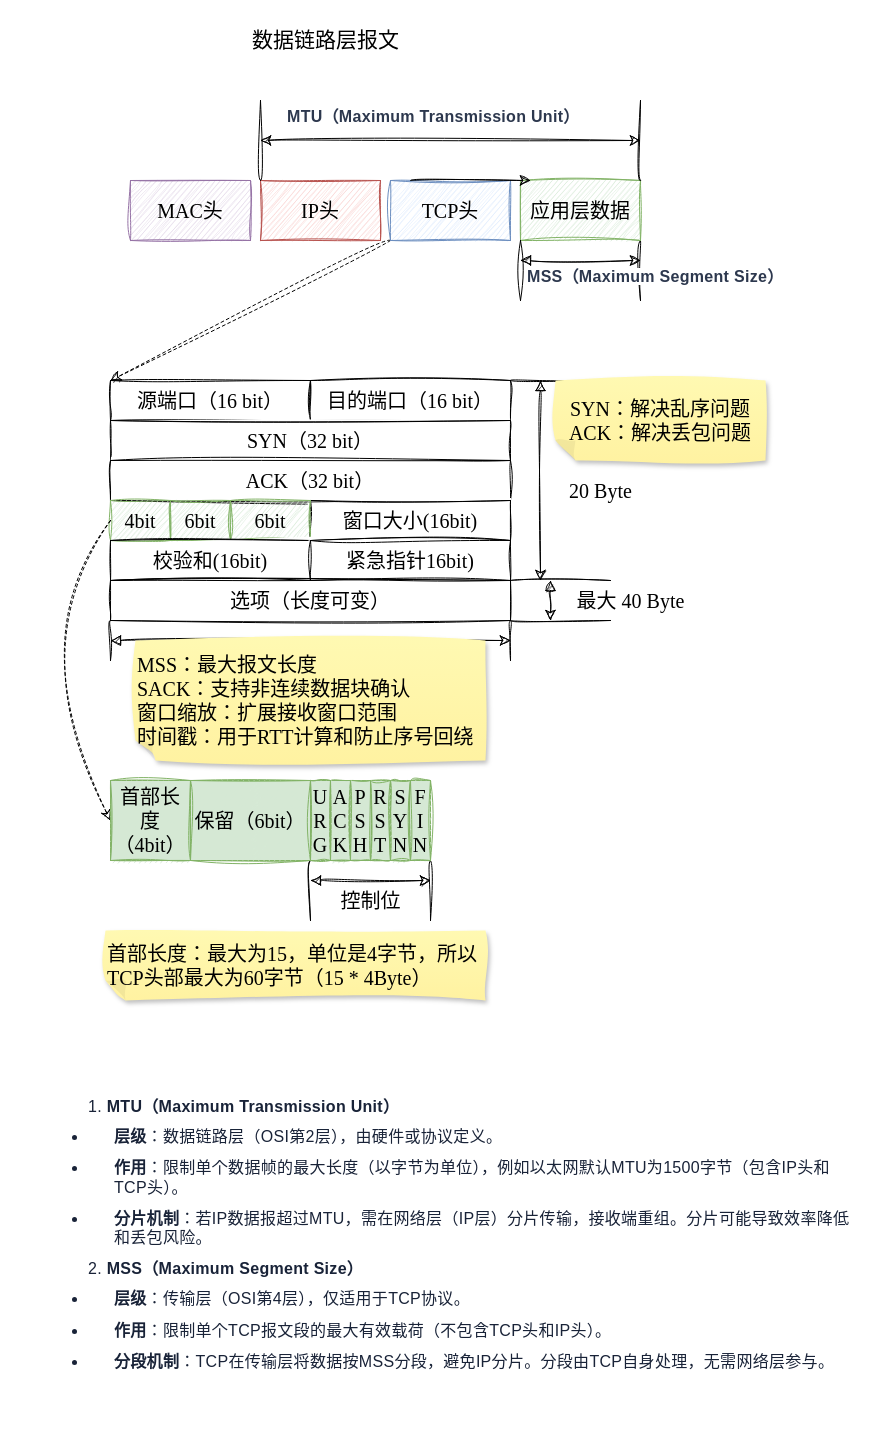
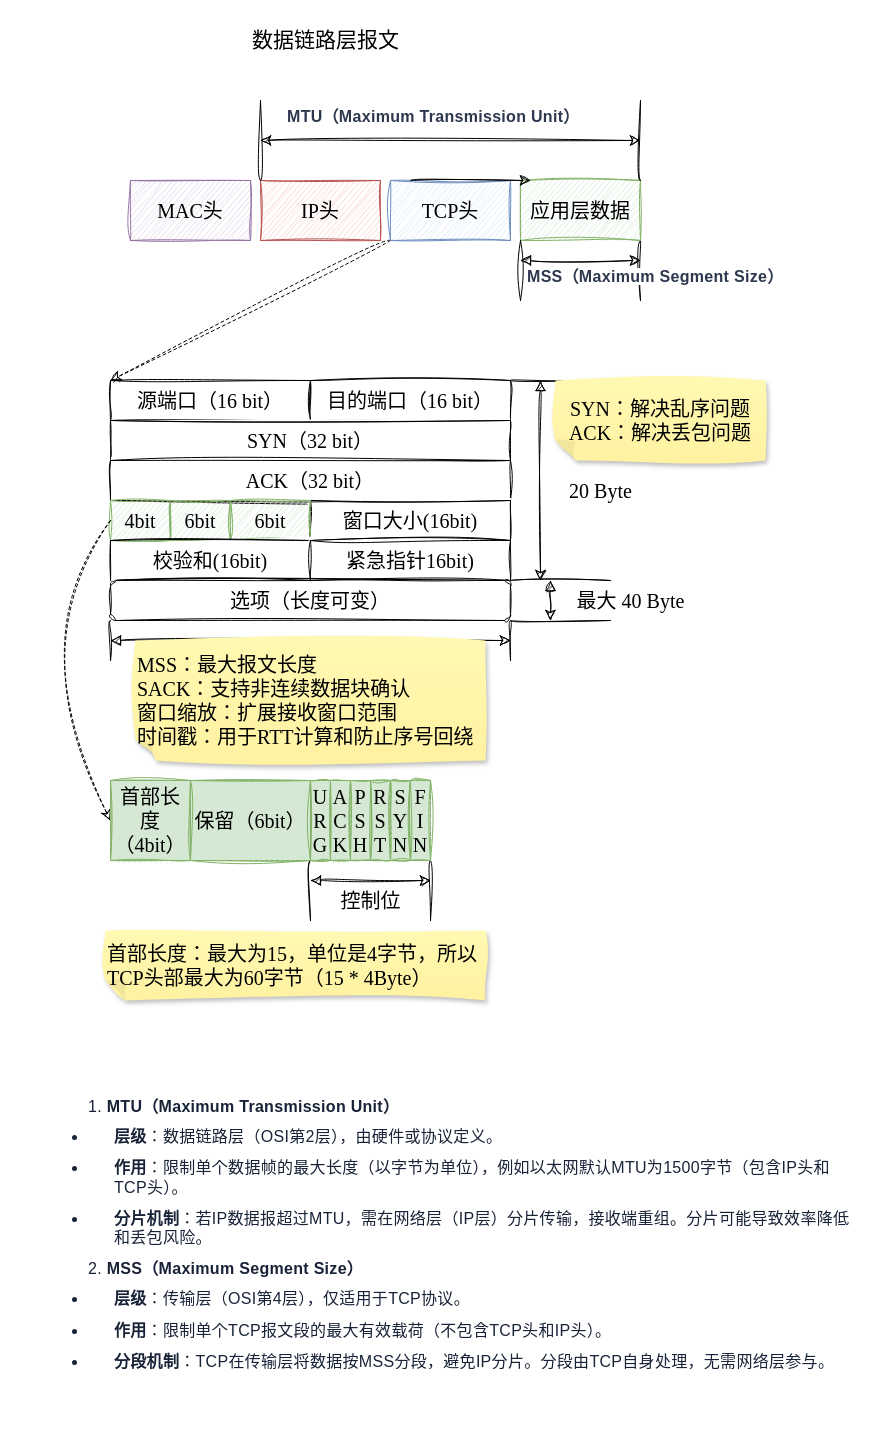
(311, 601) -> (311, 601)
